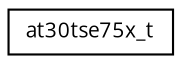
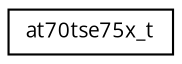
(91, 32) -> (91, 32)
